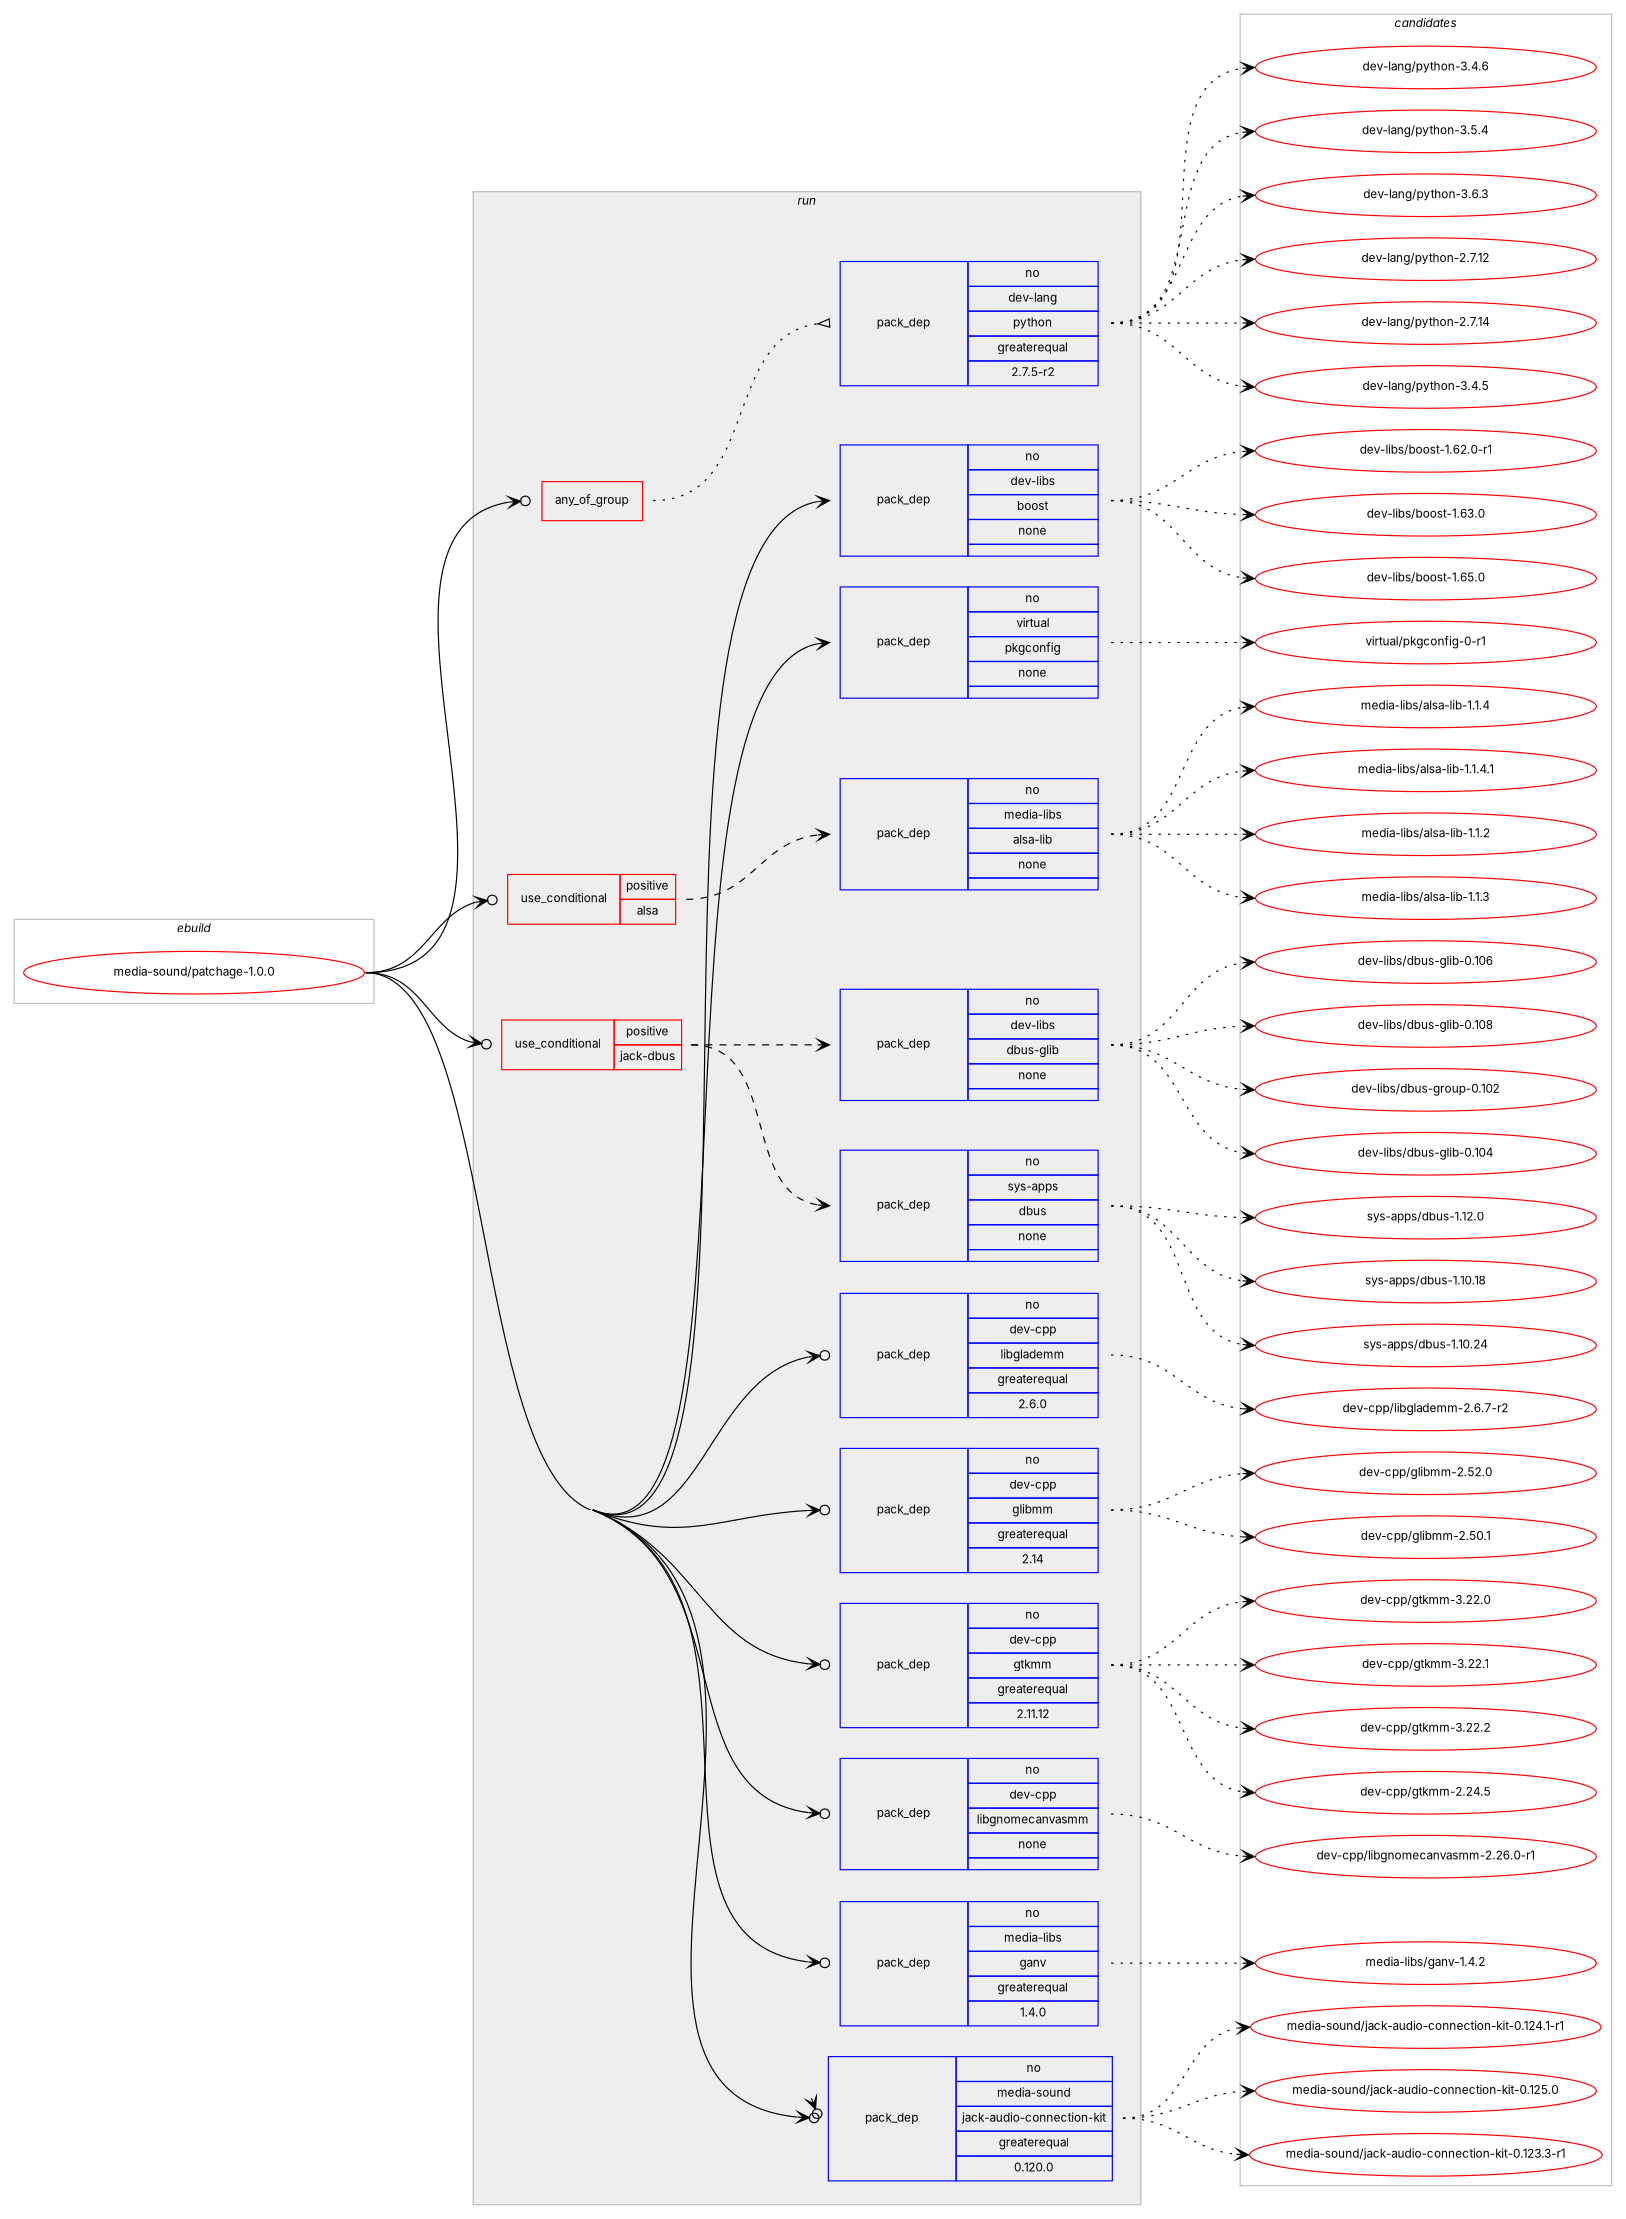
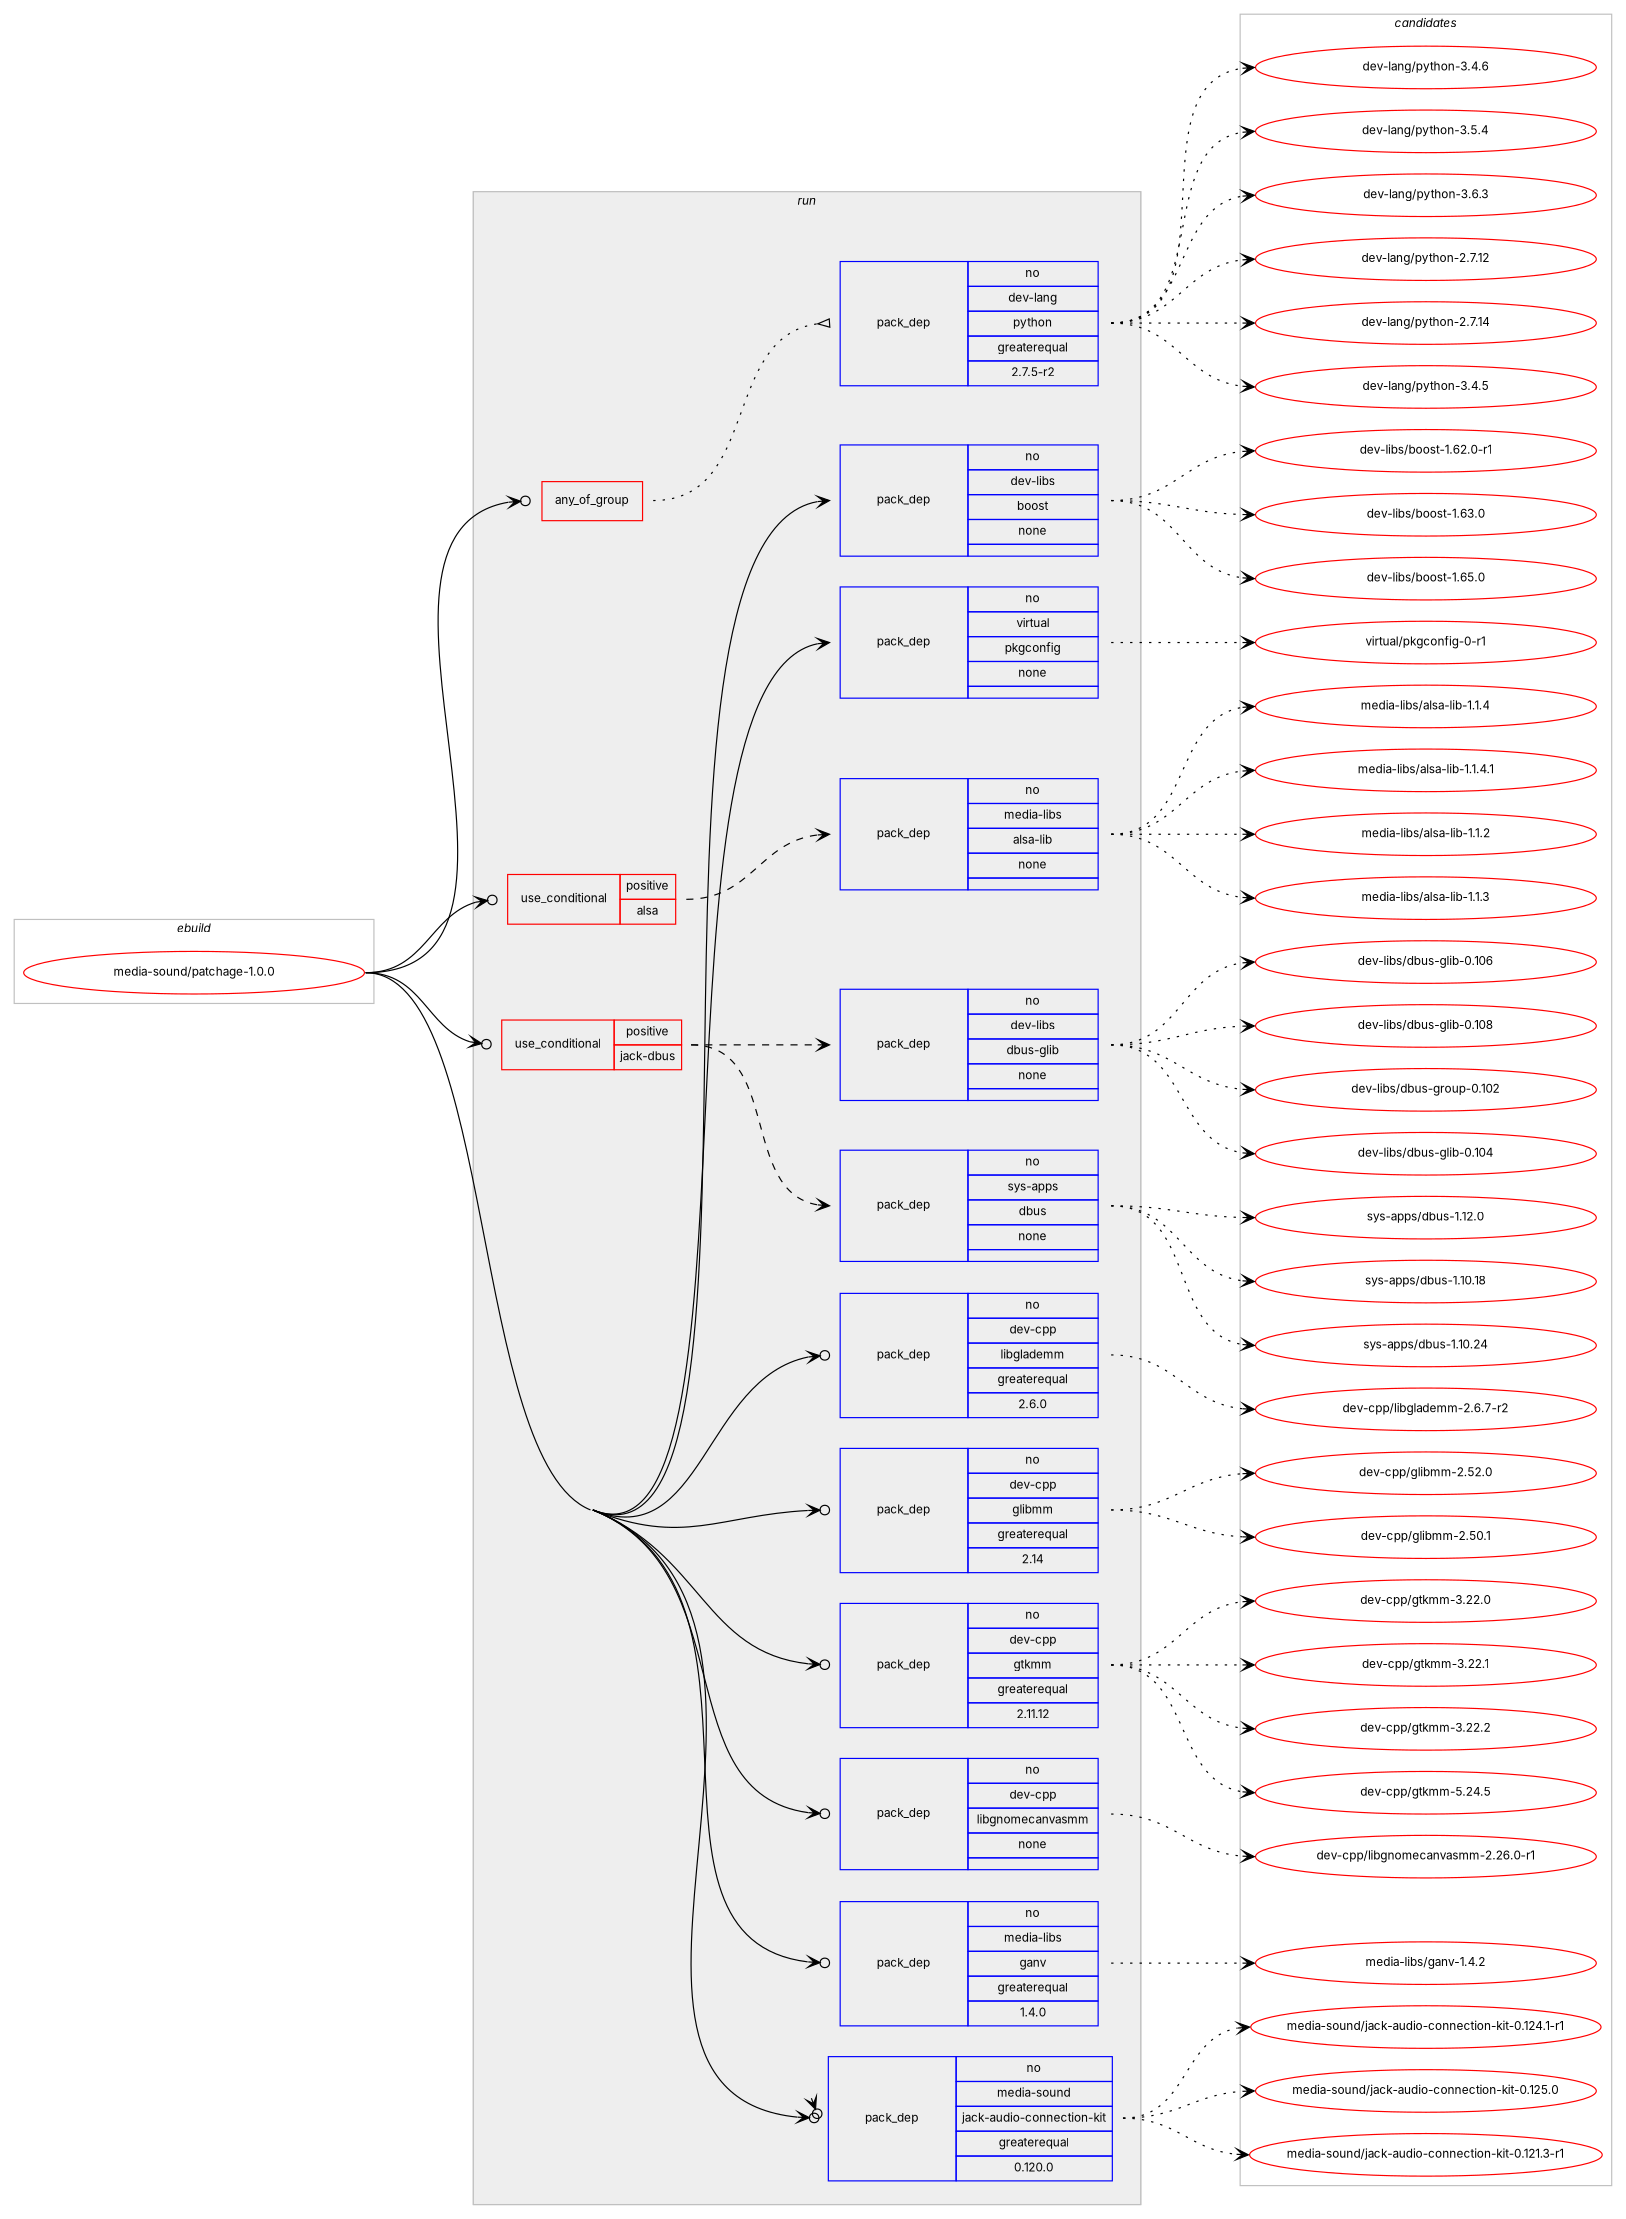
(1426, 1793) -> (1426, 1793)
(1426, 2155) -> (1426, 2155)
